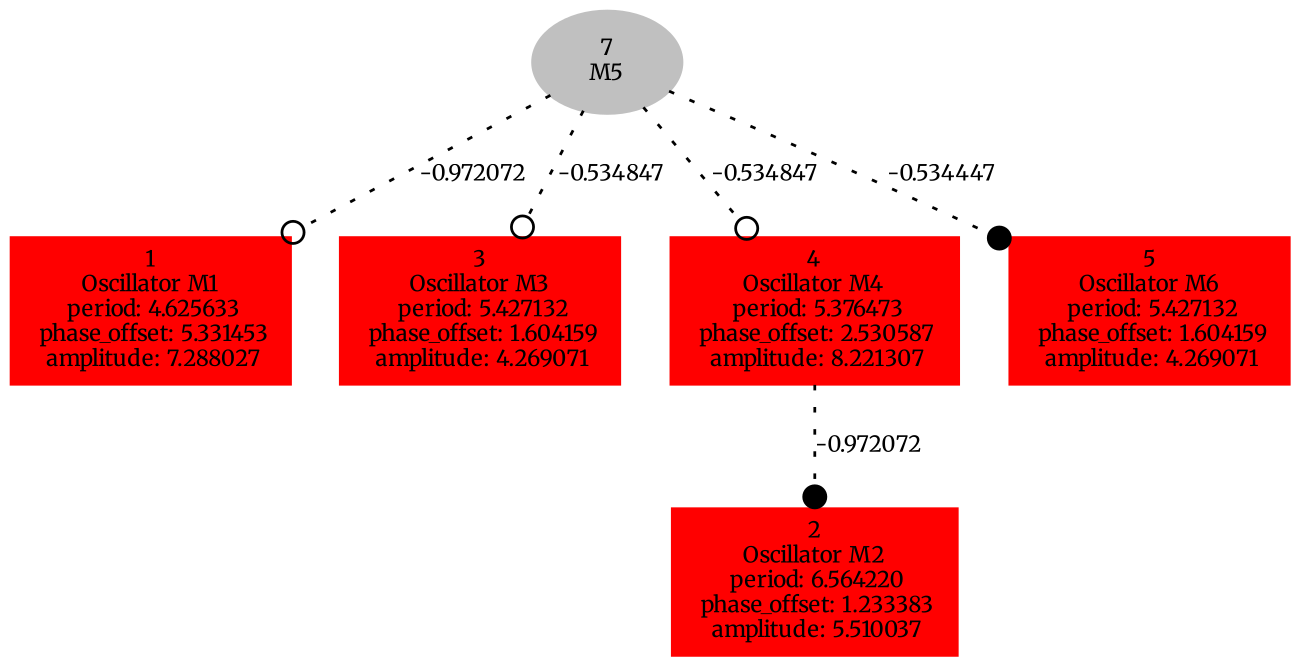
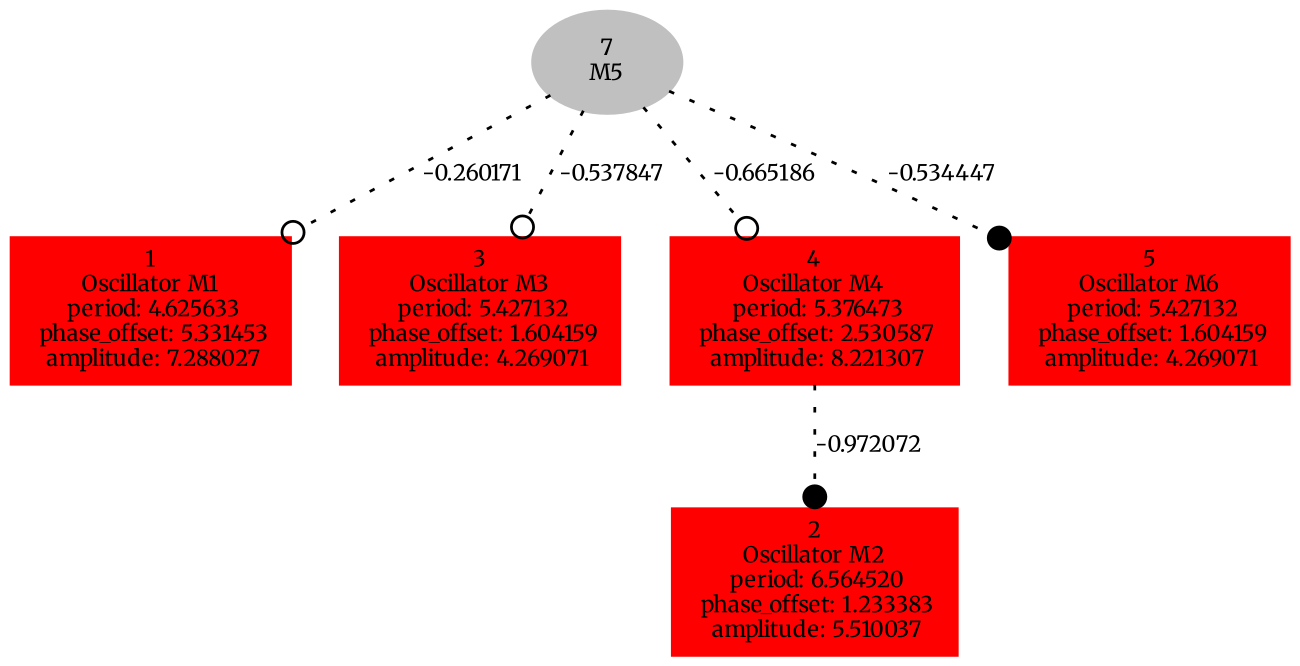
(476, 175) -> (476, 175)
(614, 175) -> (614, 175)
(768, 175) -> (768, 175)
(815, 581) -> (815, 581)
